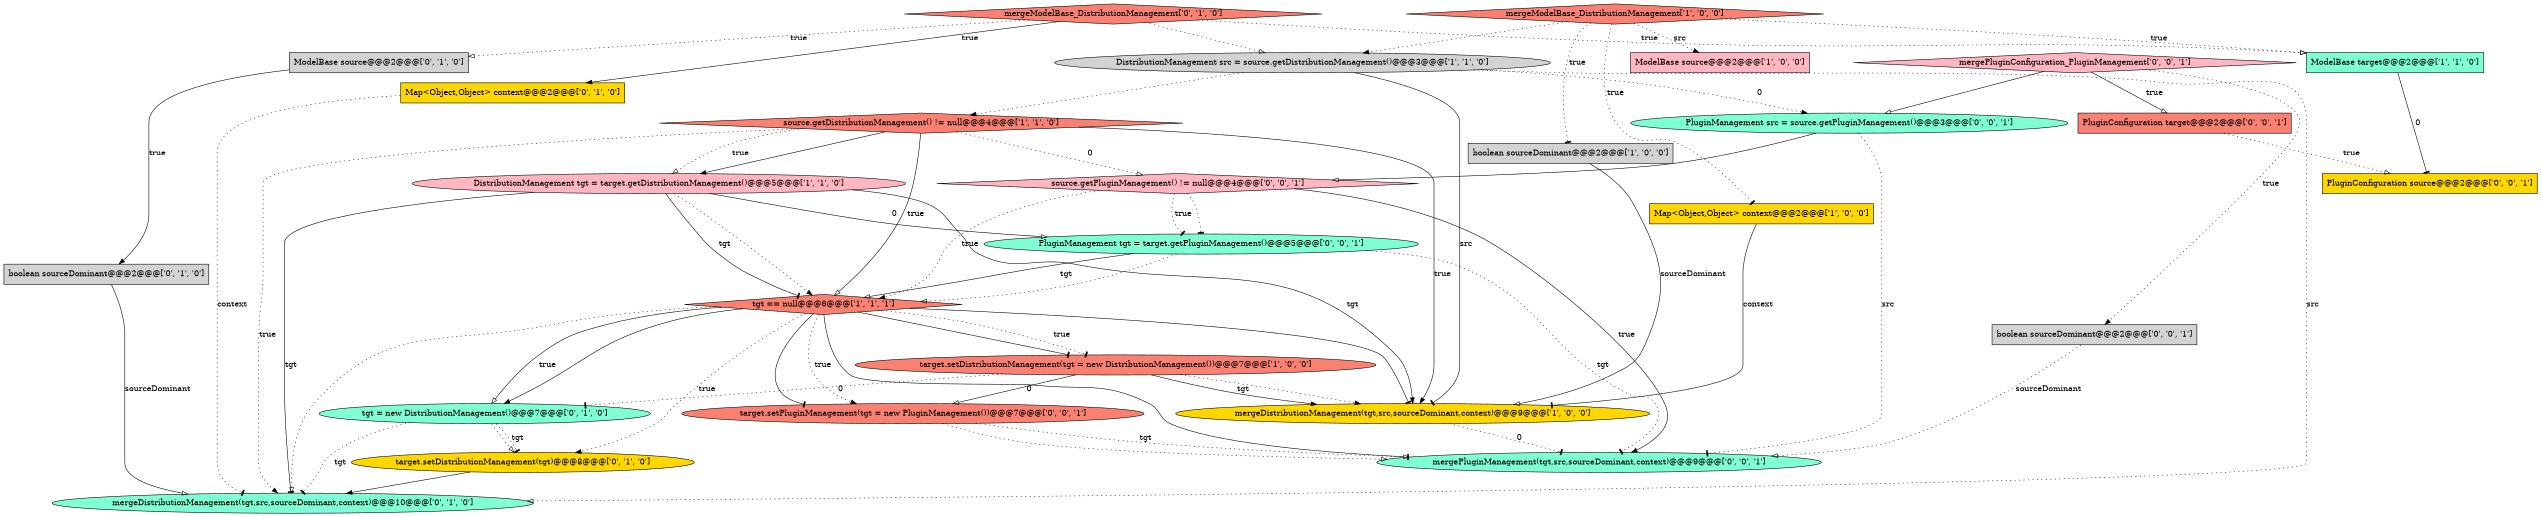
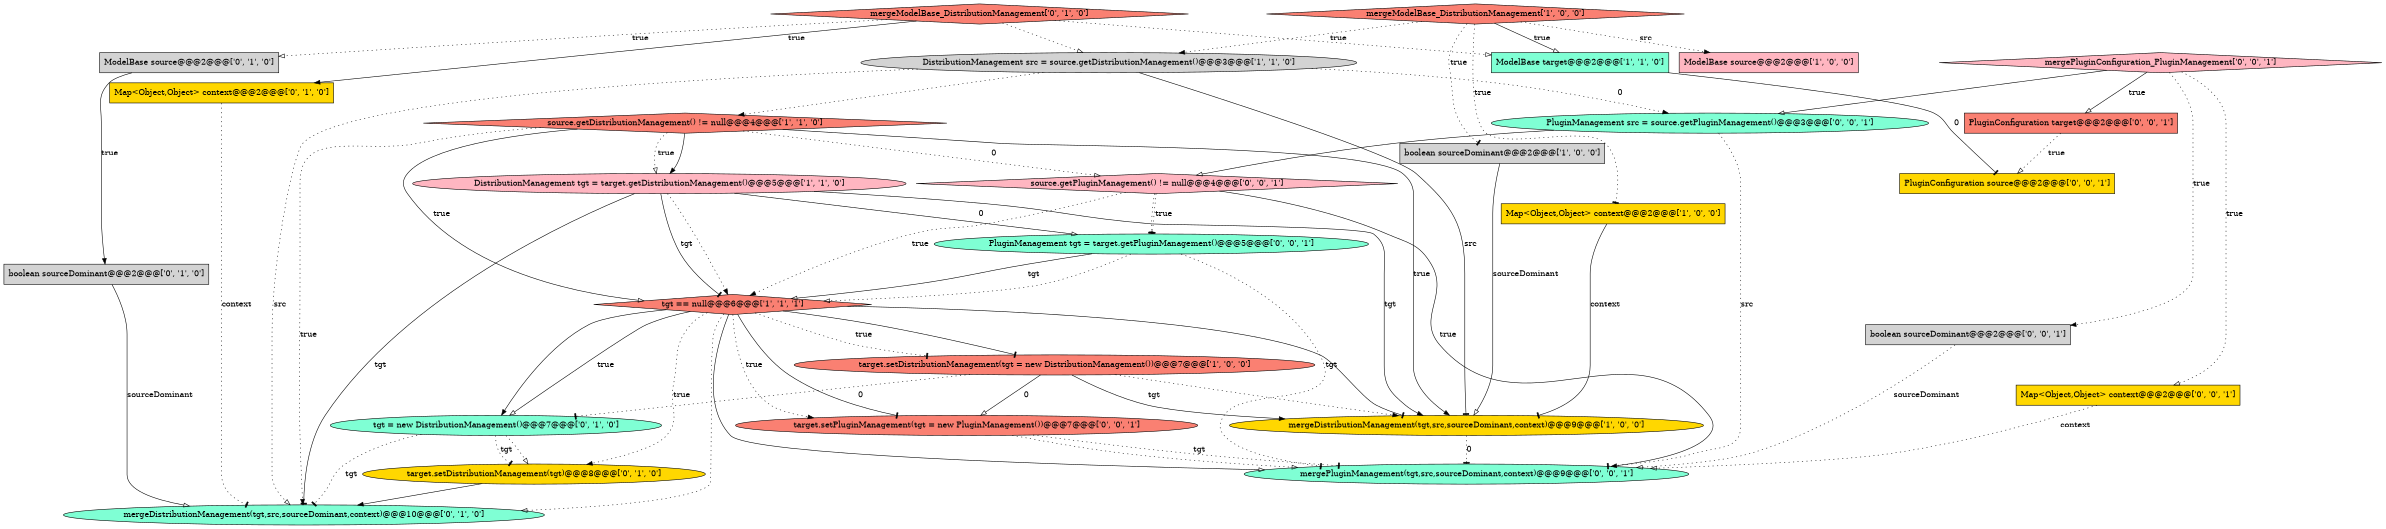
(2011, 34) -> (1524, 37)
none -> (2128, 395)
